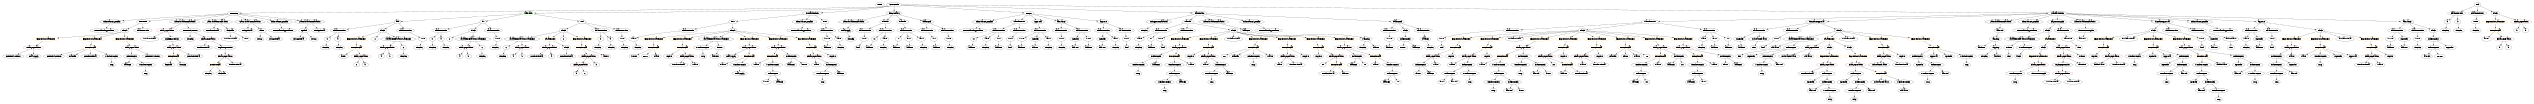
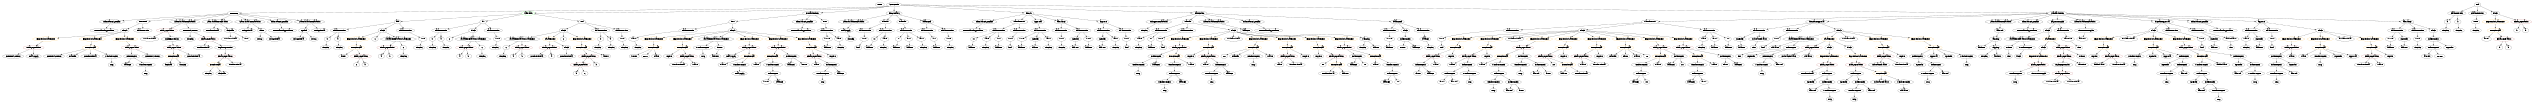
(1029, 13) -> (1029, 13)
